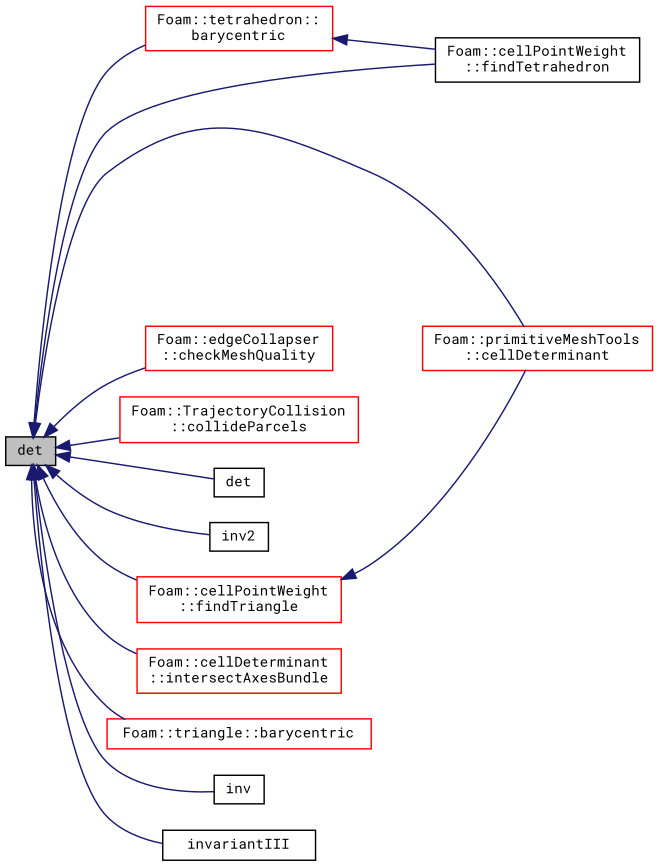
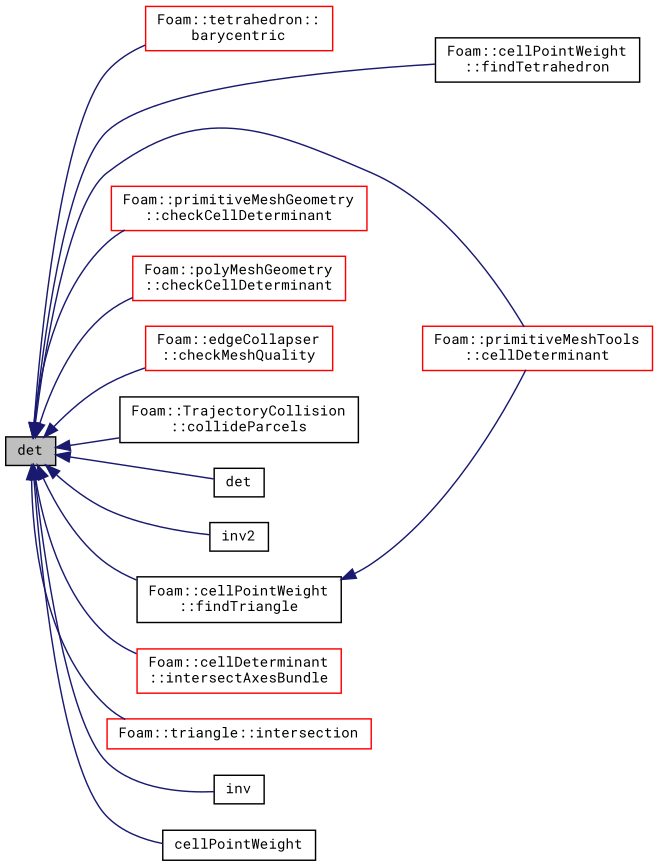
(391, 45) -> none
none -> (239, 208)
none -> (239, 278)
(239, 420) -> (239, 420)
(239, 600) -> (239, 600)
(239, 734) -> (239, 734)
(239, 845) -> (239, 845)
